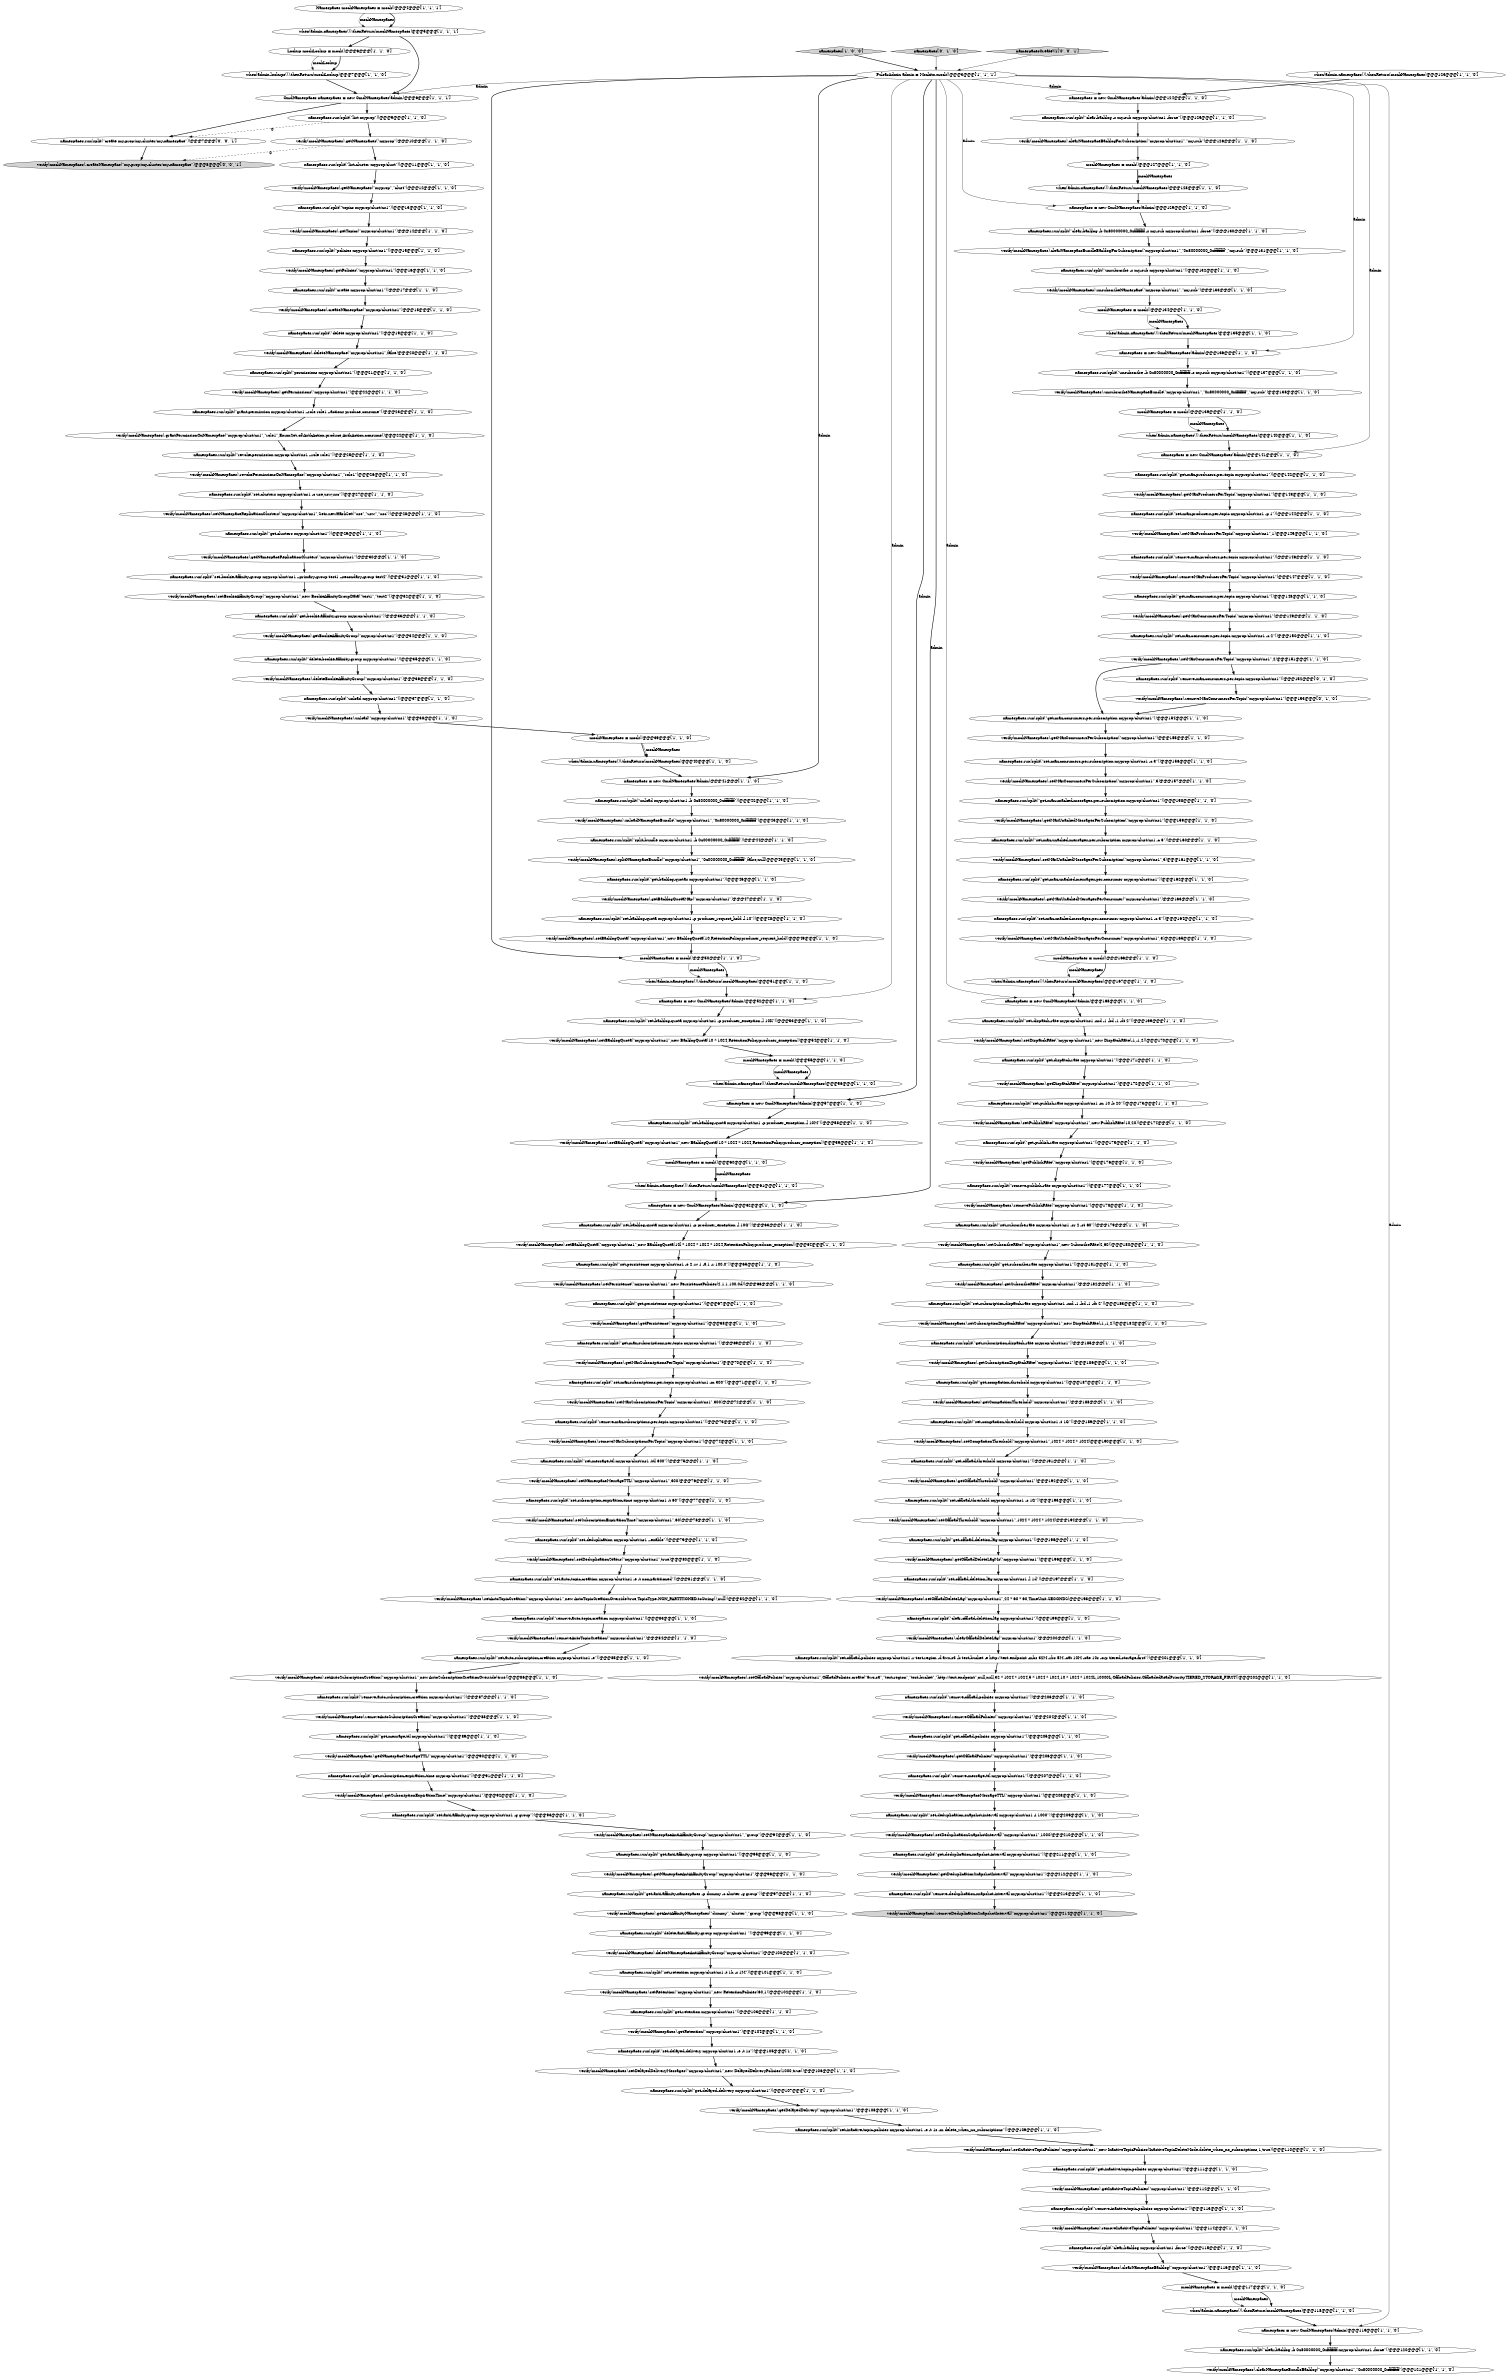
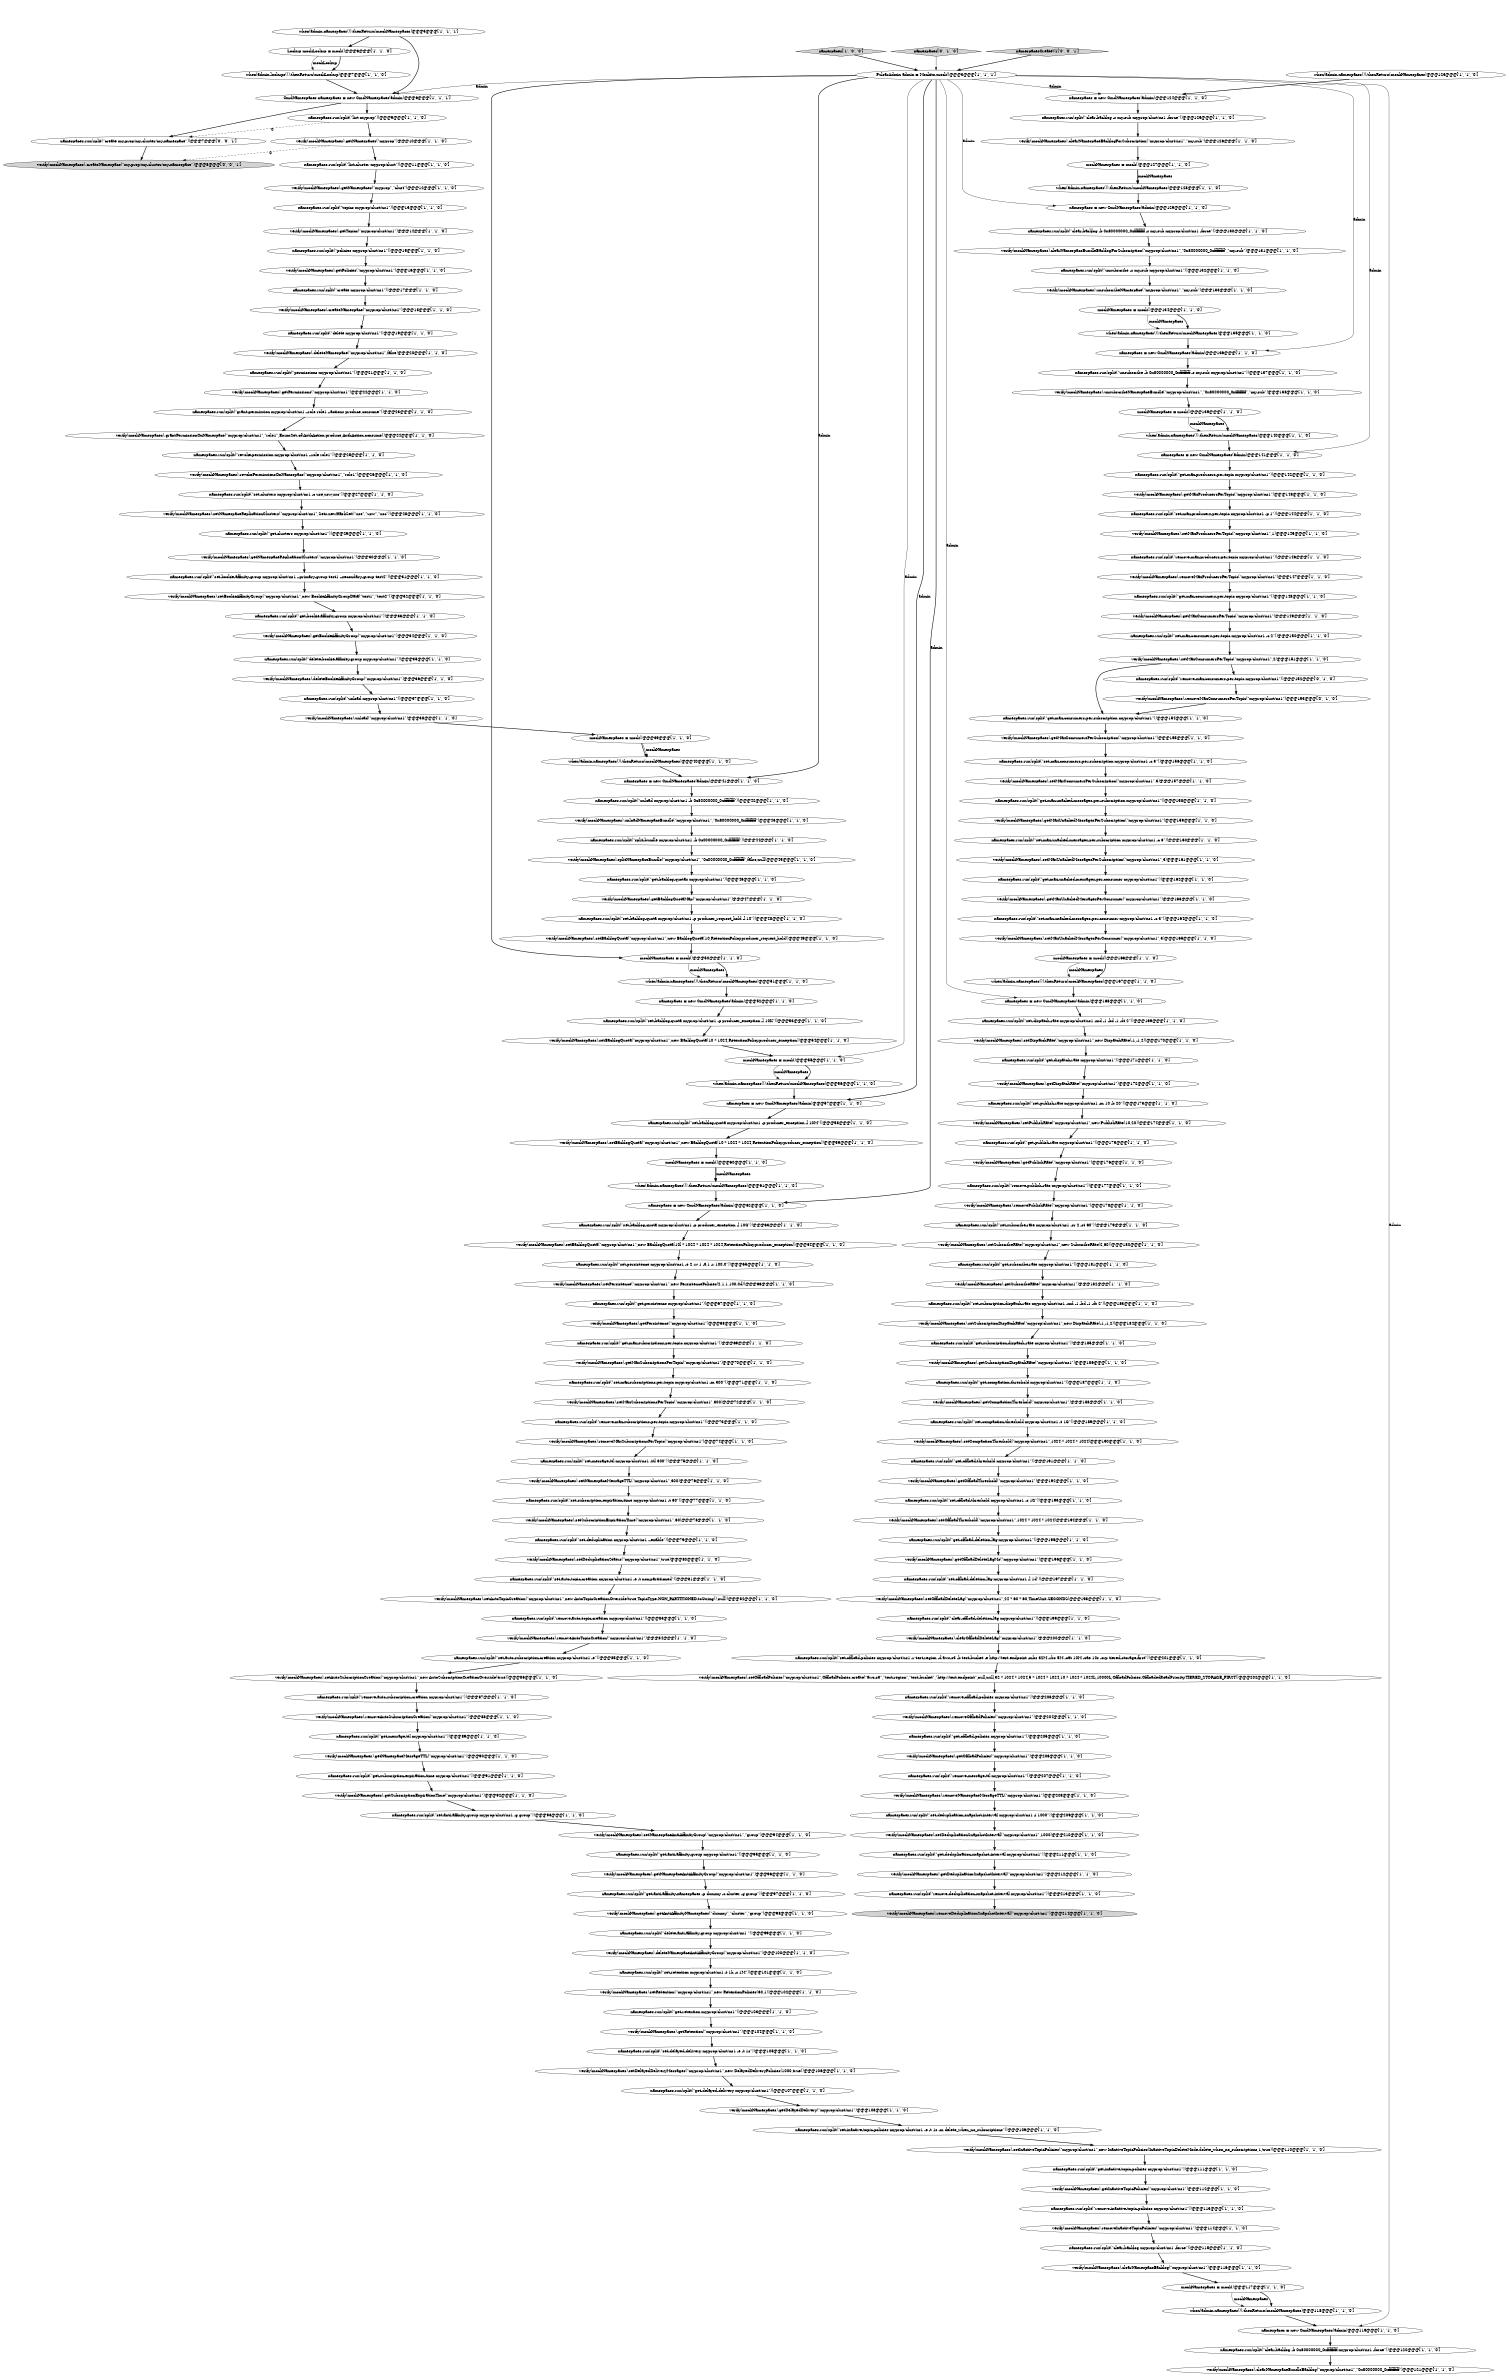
(379, 8) -> none
(996, 62) -> (996, 62)
(892, 571) -> (904, 590)
